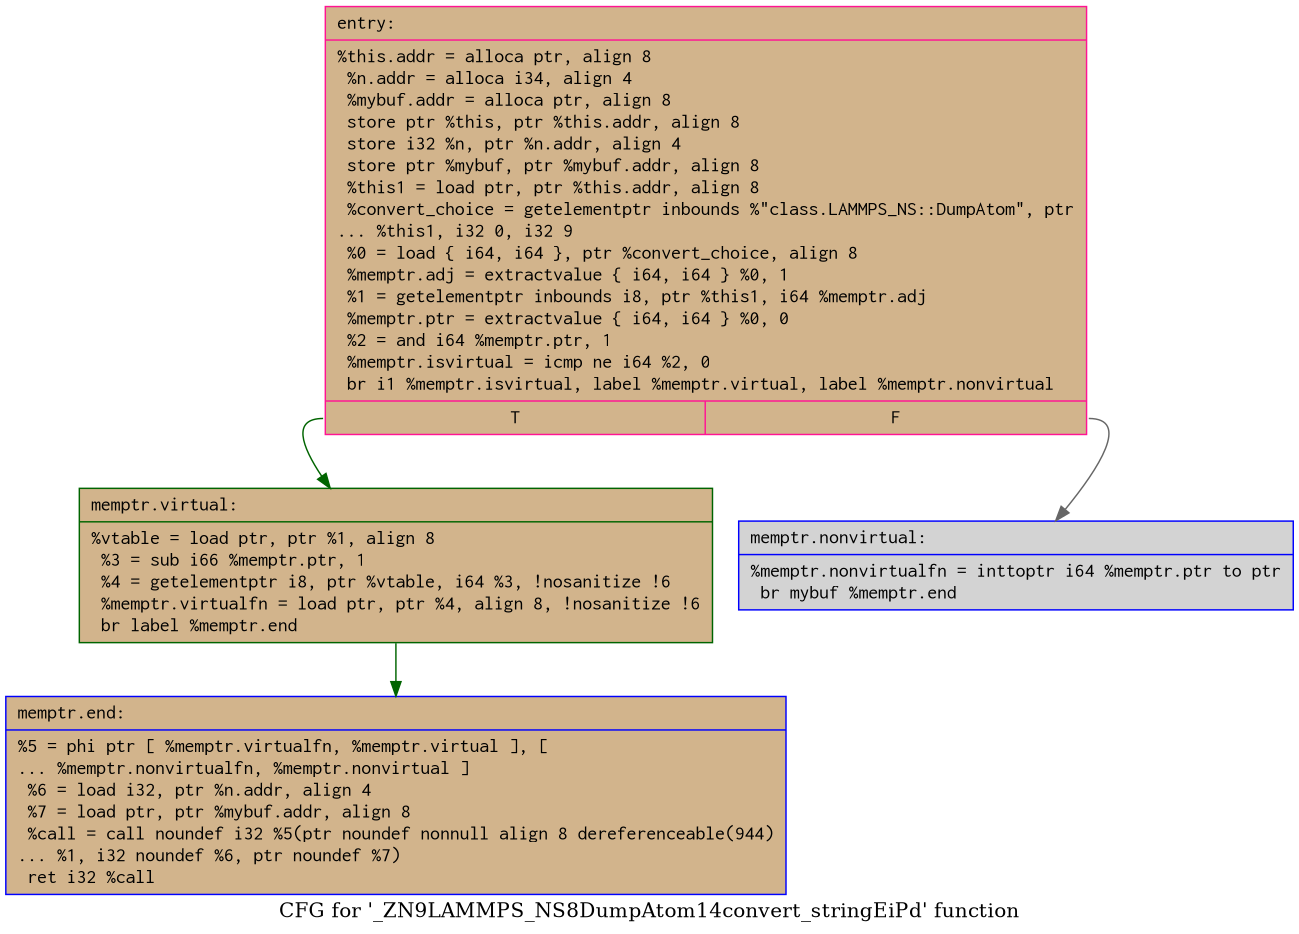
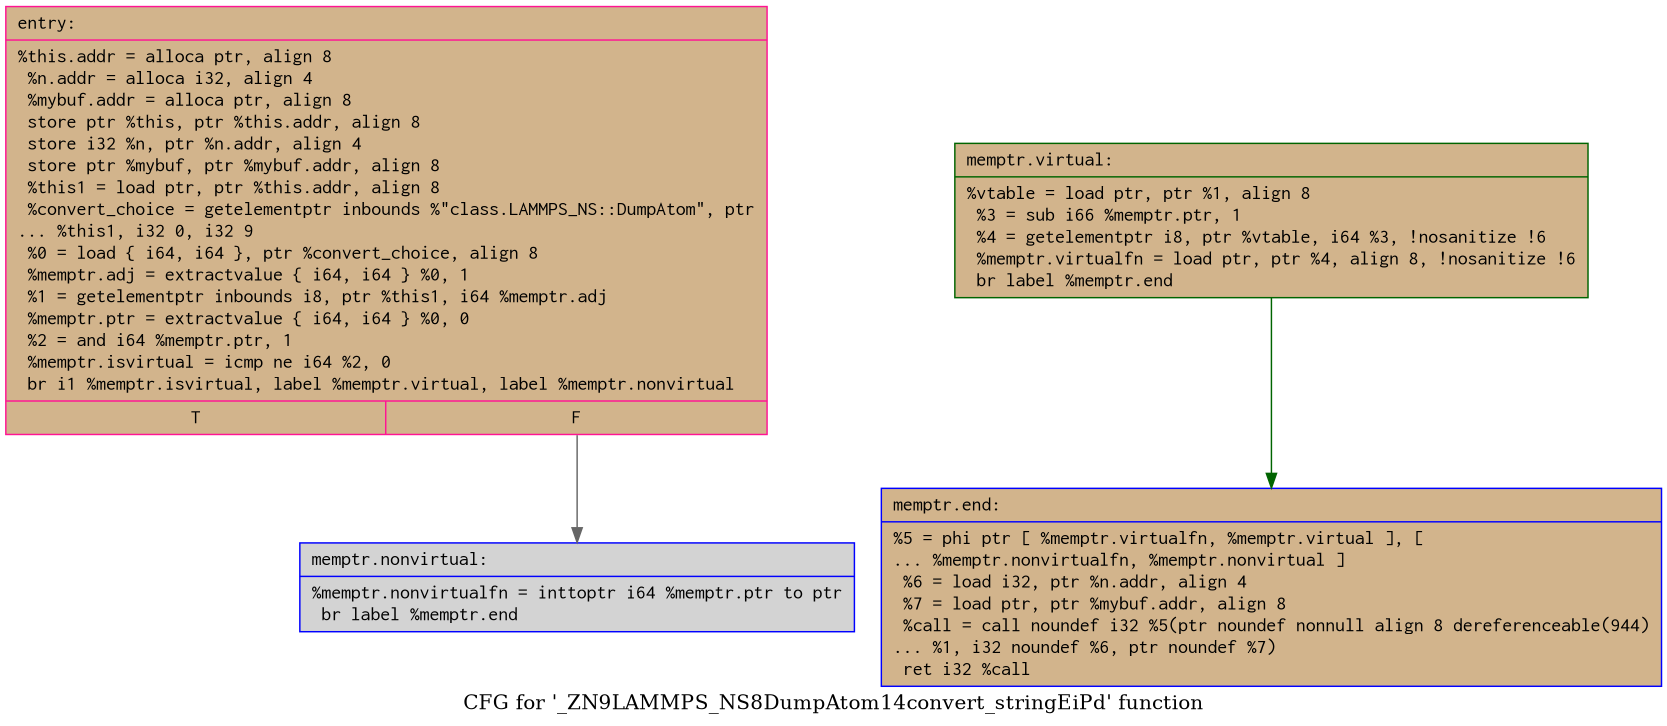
(485, 78) -> (165, 78)
(305, 443) -> none
(854, 592) -> (415, 614)
